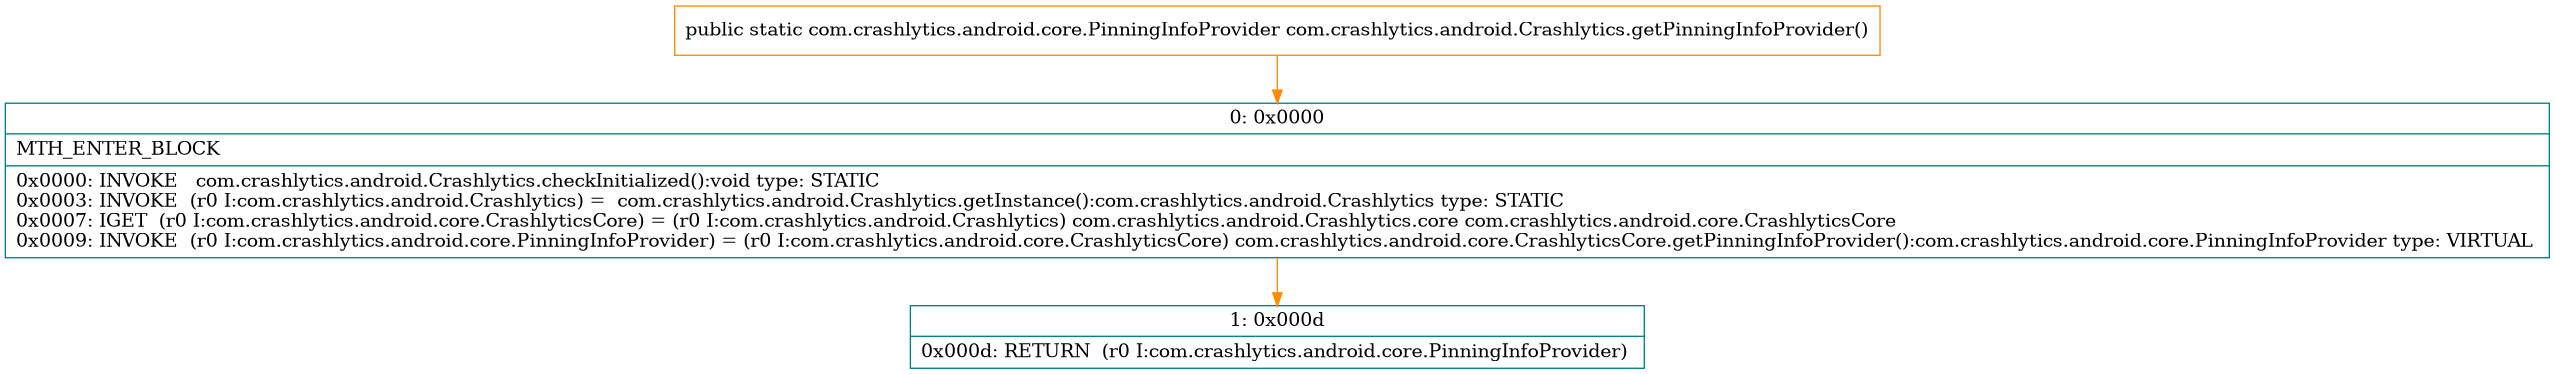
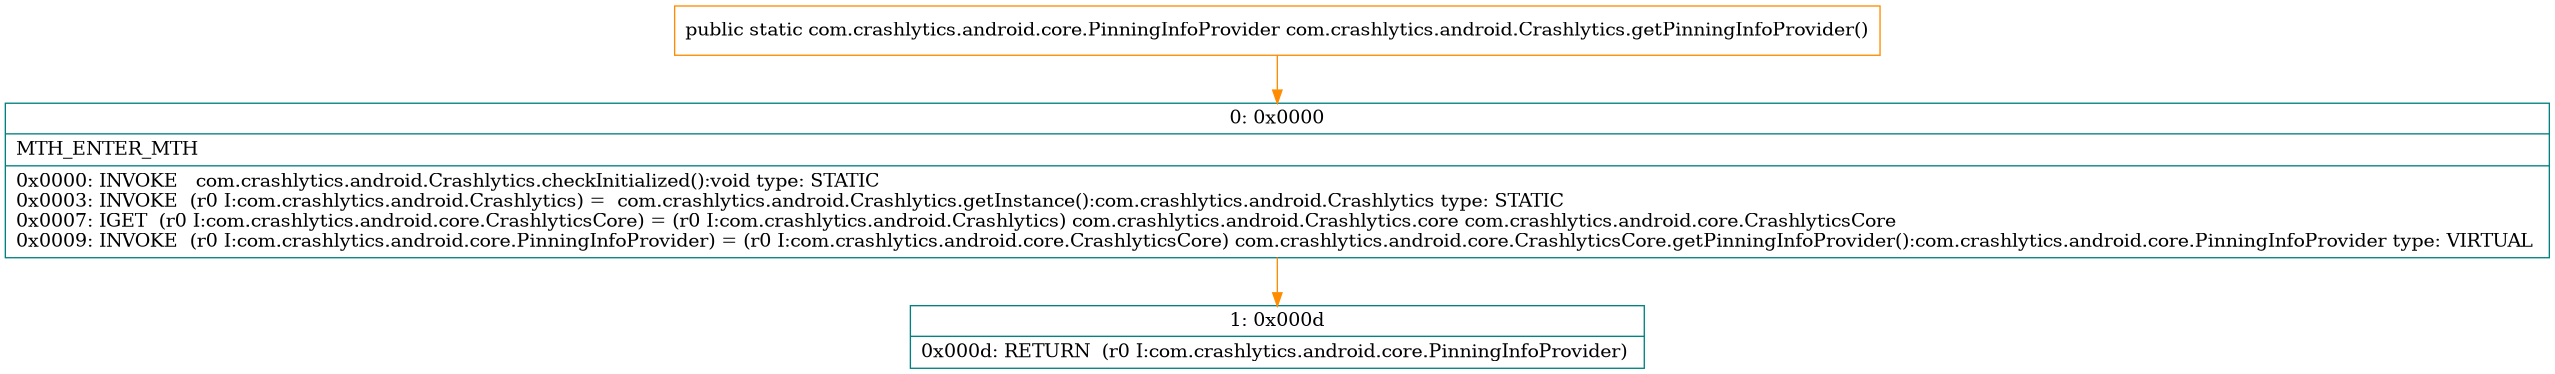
(119, 149) -> (107, 149)
